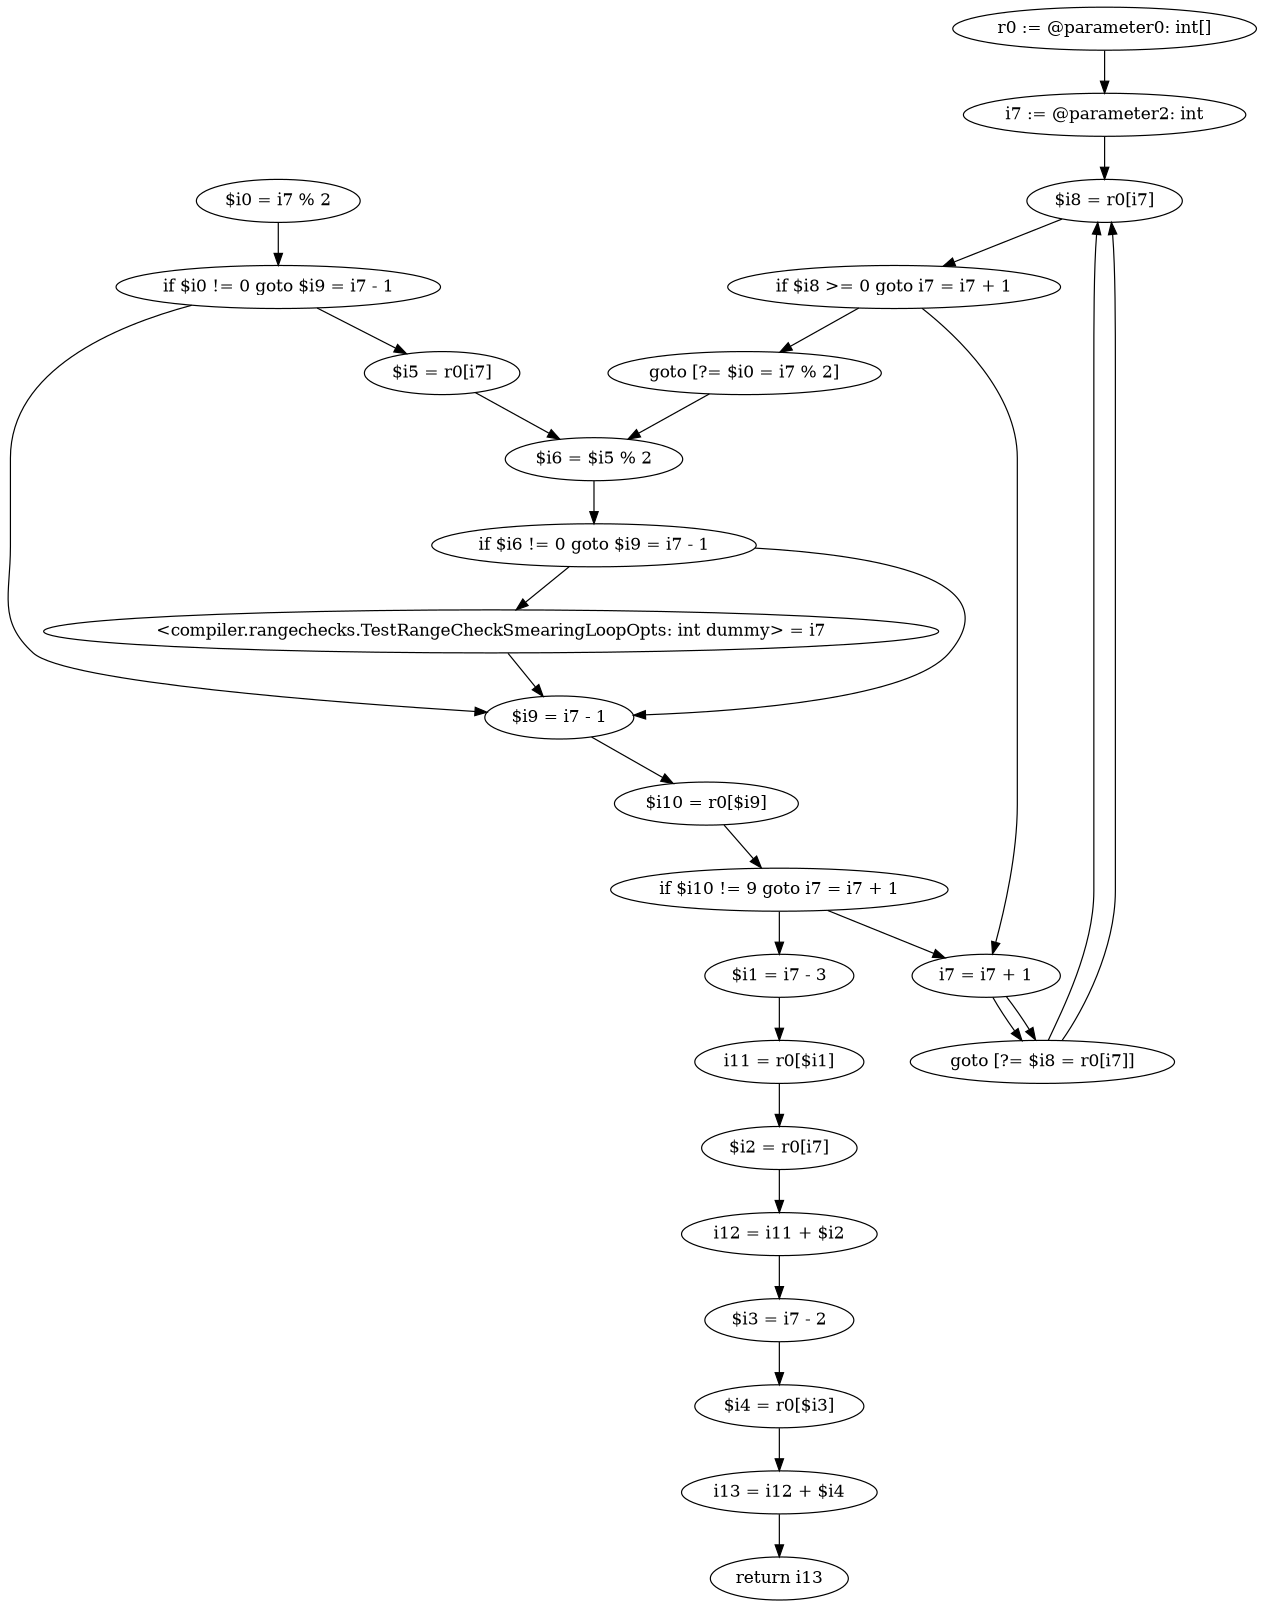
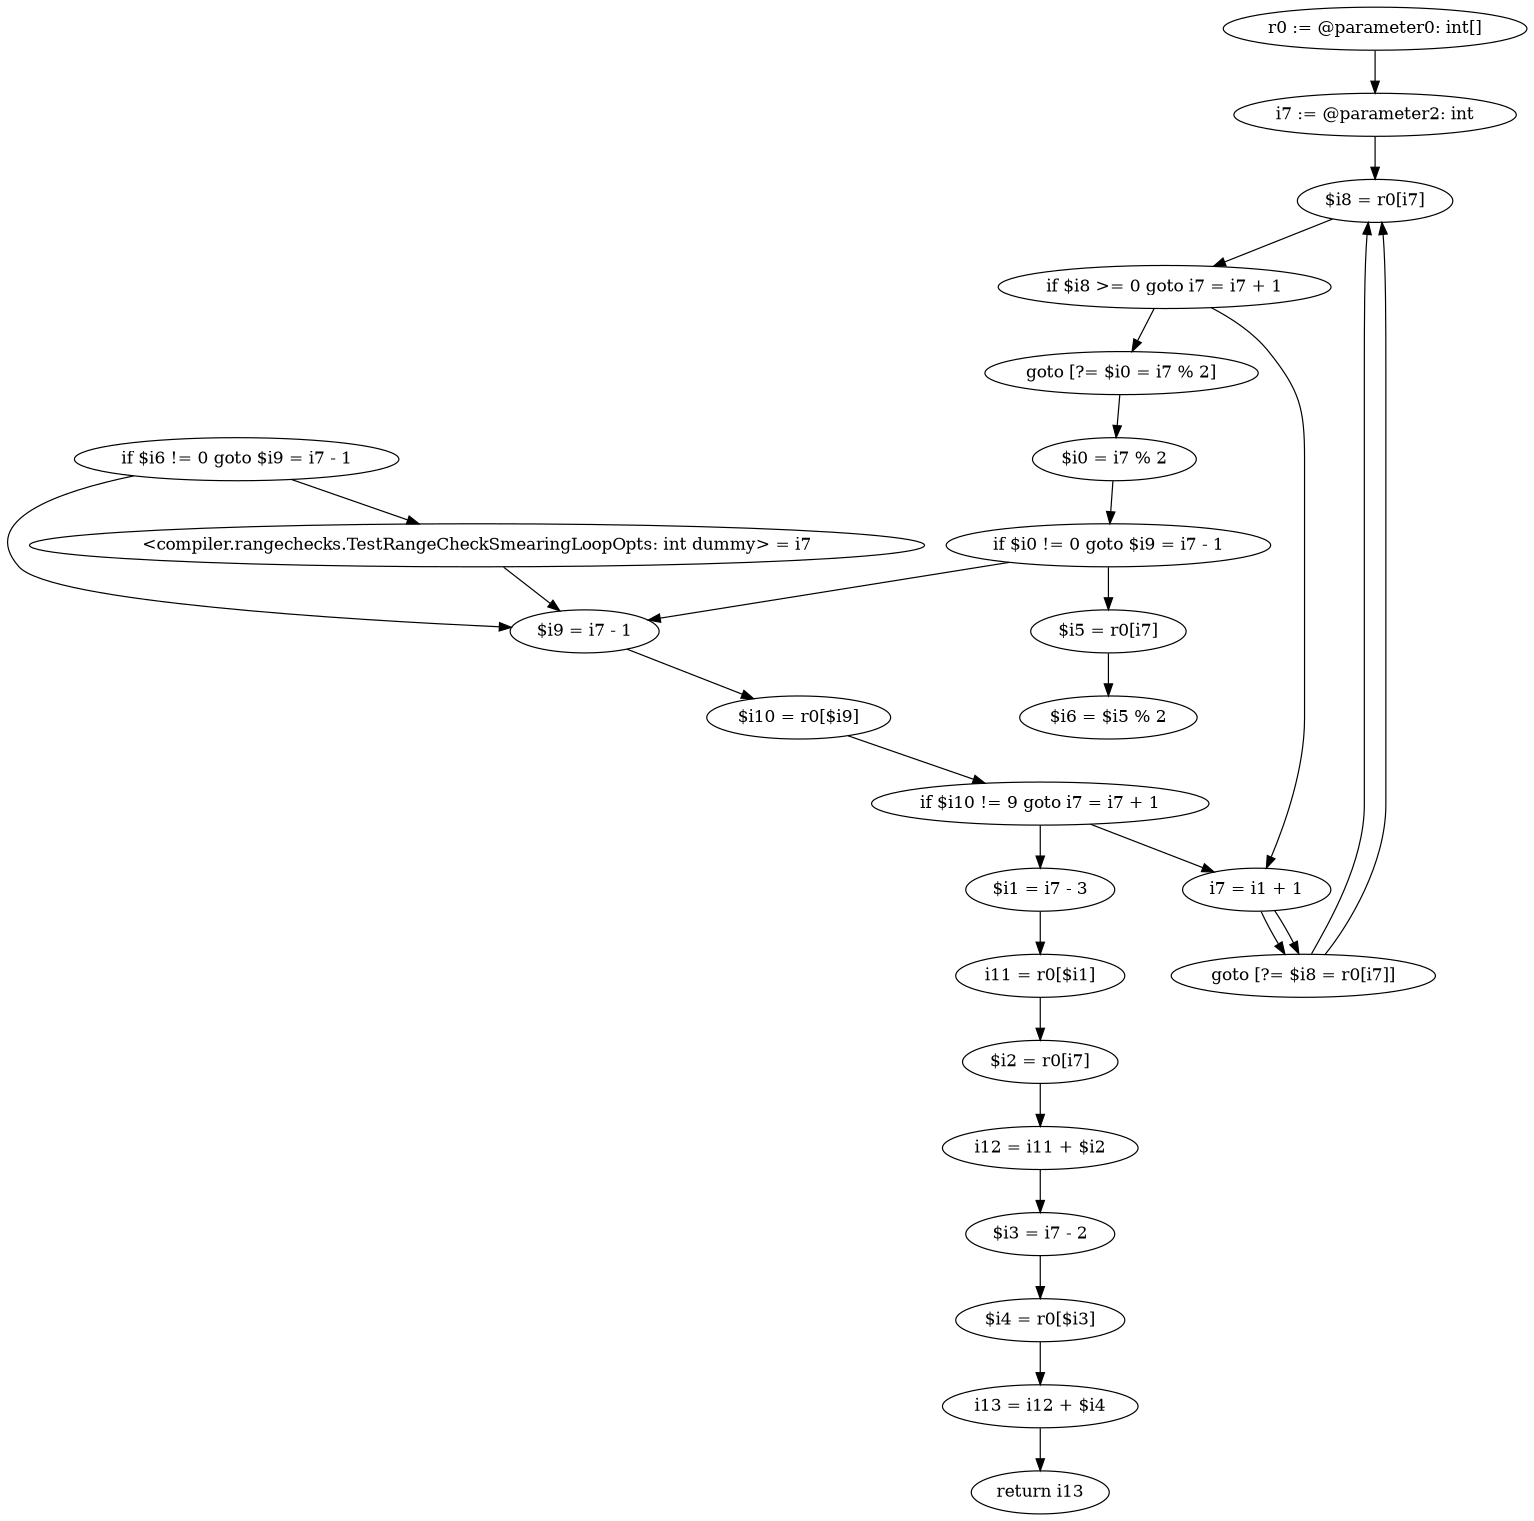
(674, 414) -> (1118, 410)
(594, 496) -> none
(986, 976) -> (1257, 890)
